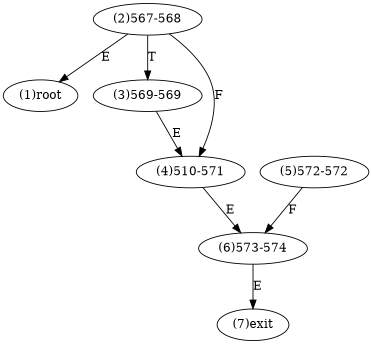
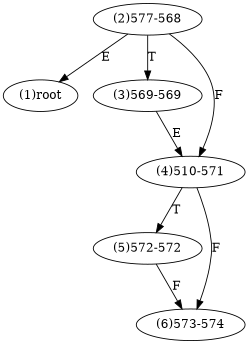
(148, 19) -> (148, 19)
none -> (172, 206)
(231, 210) -> (216, 248)
(253, 325) -> none
